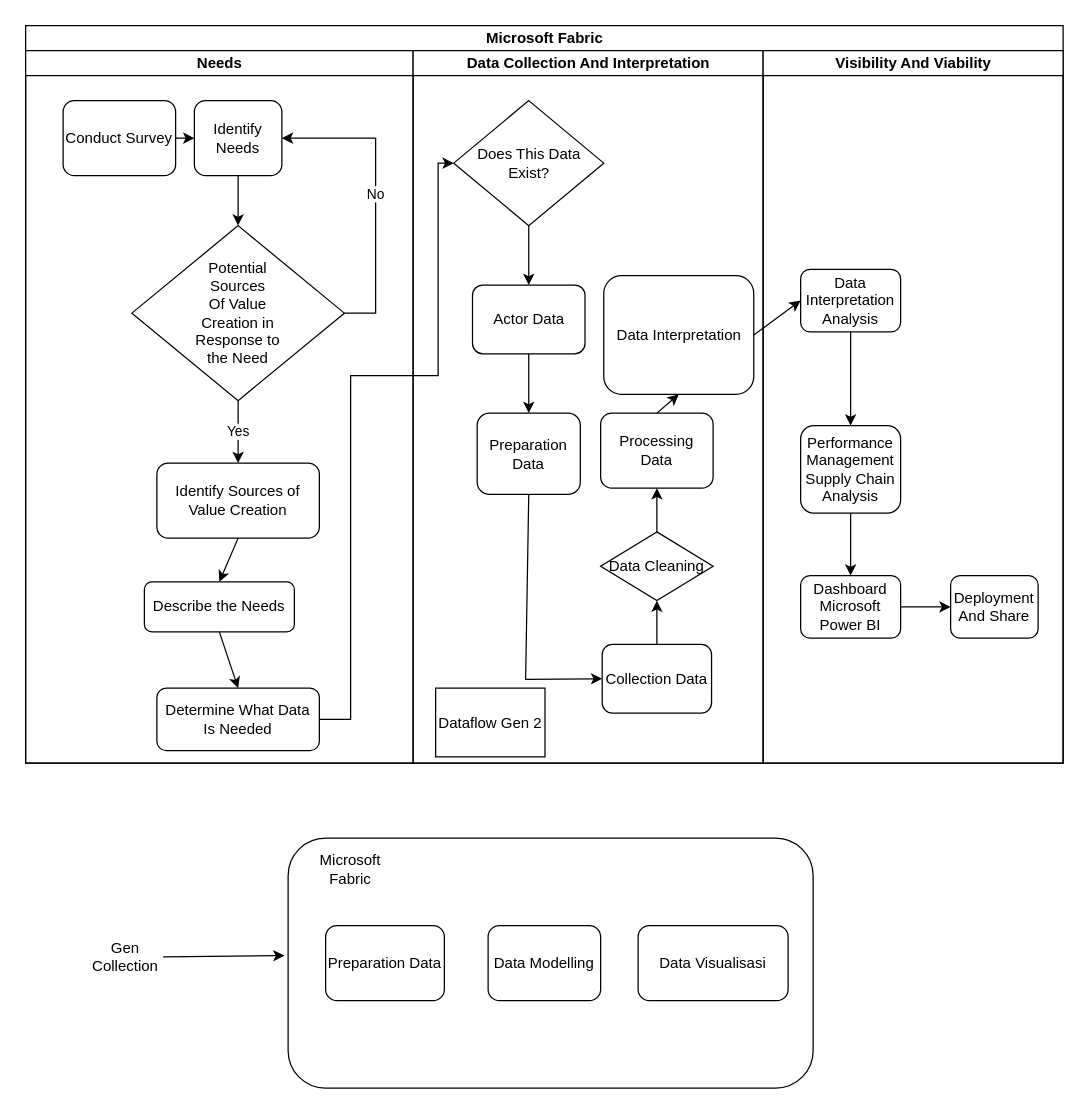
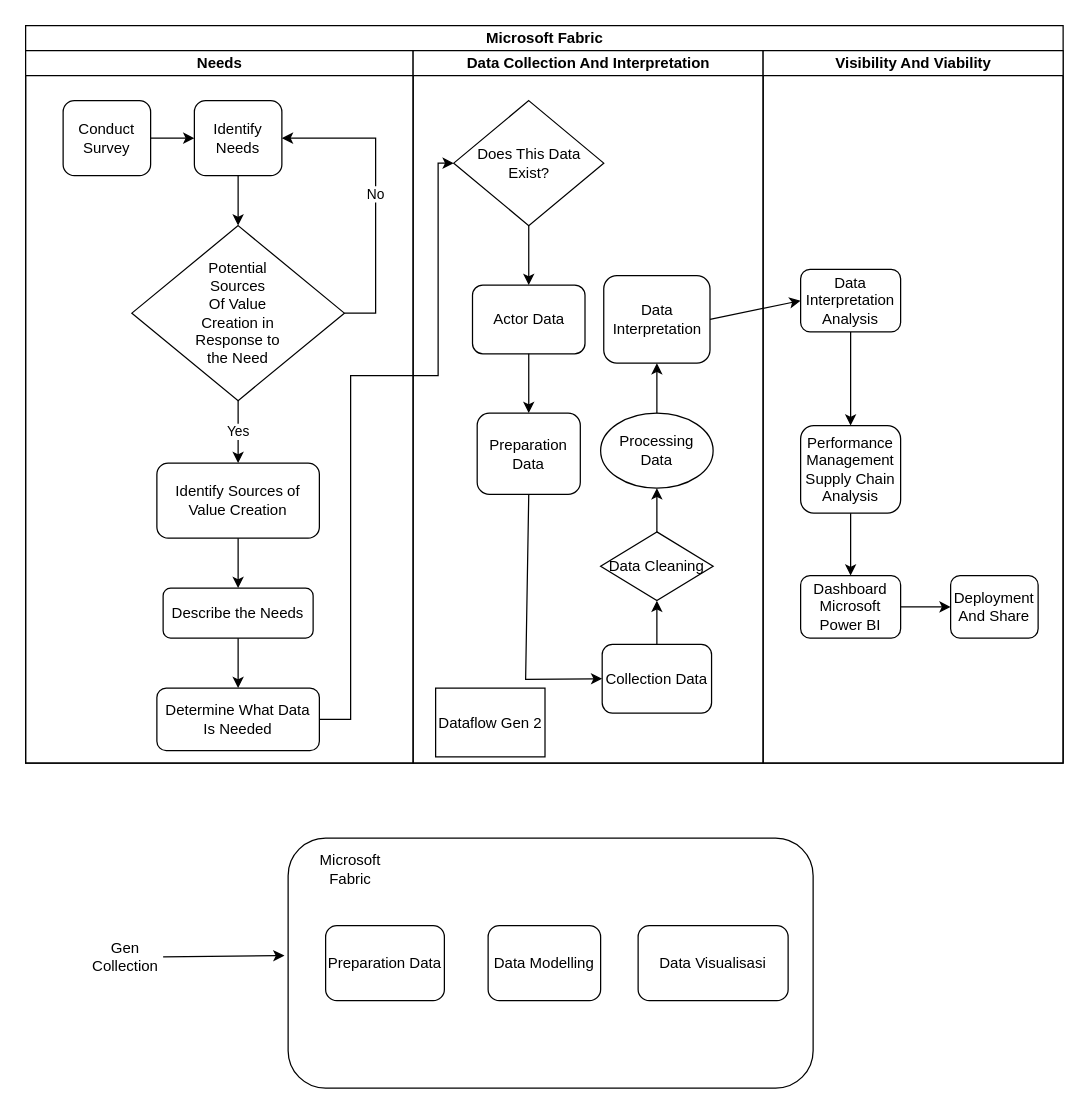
(119, 138) -> (107, 138)
(679, 335) -> (657, 319)
(657, 451) -> (657, 451)
(219, 607) -> (238, 613)
